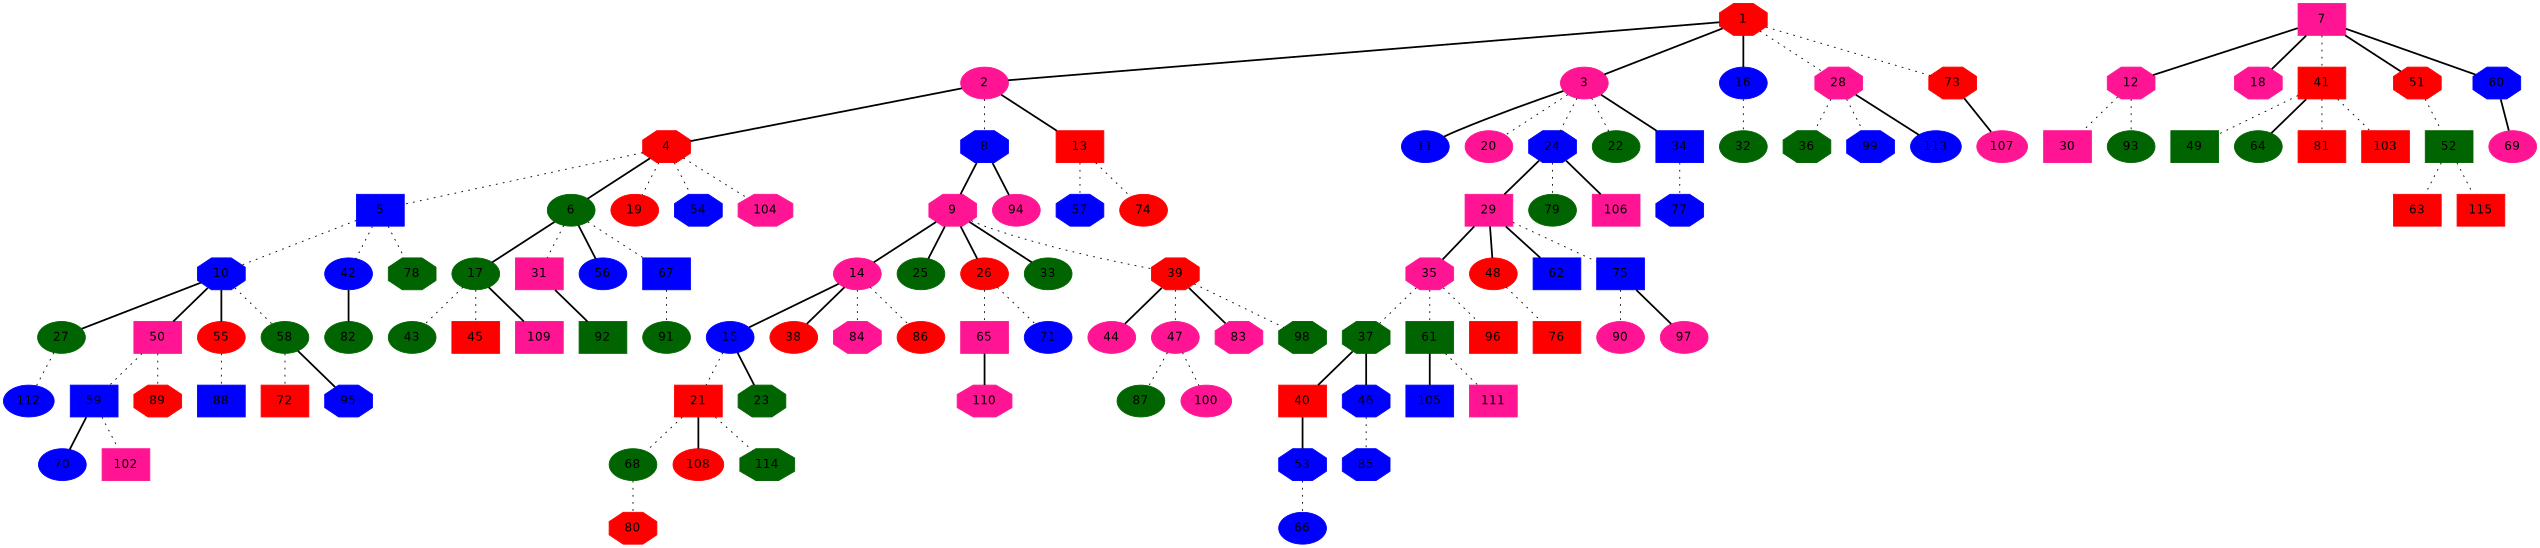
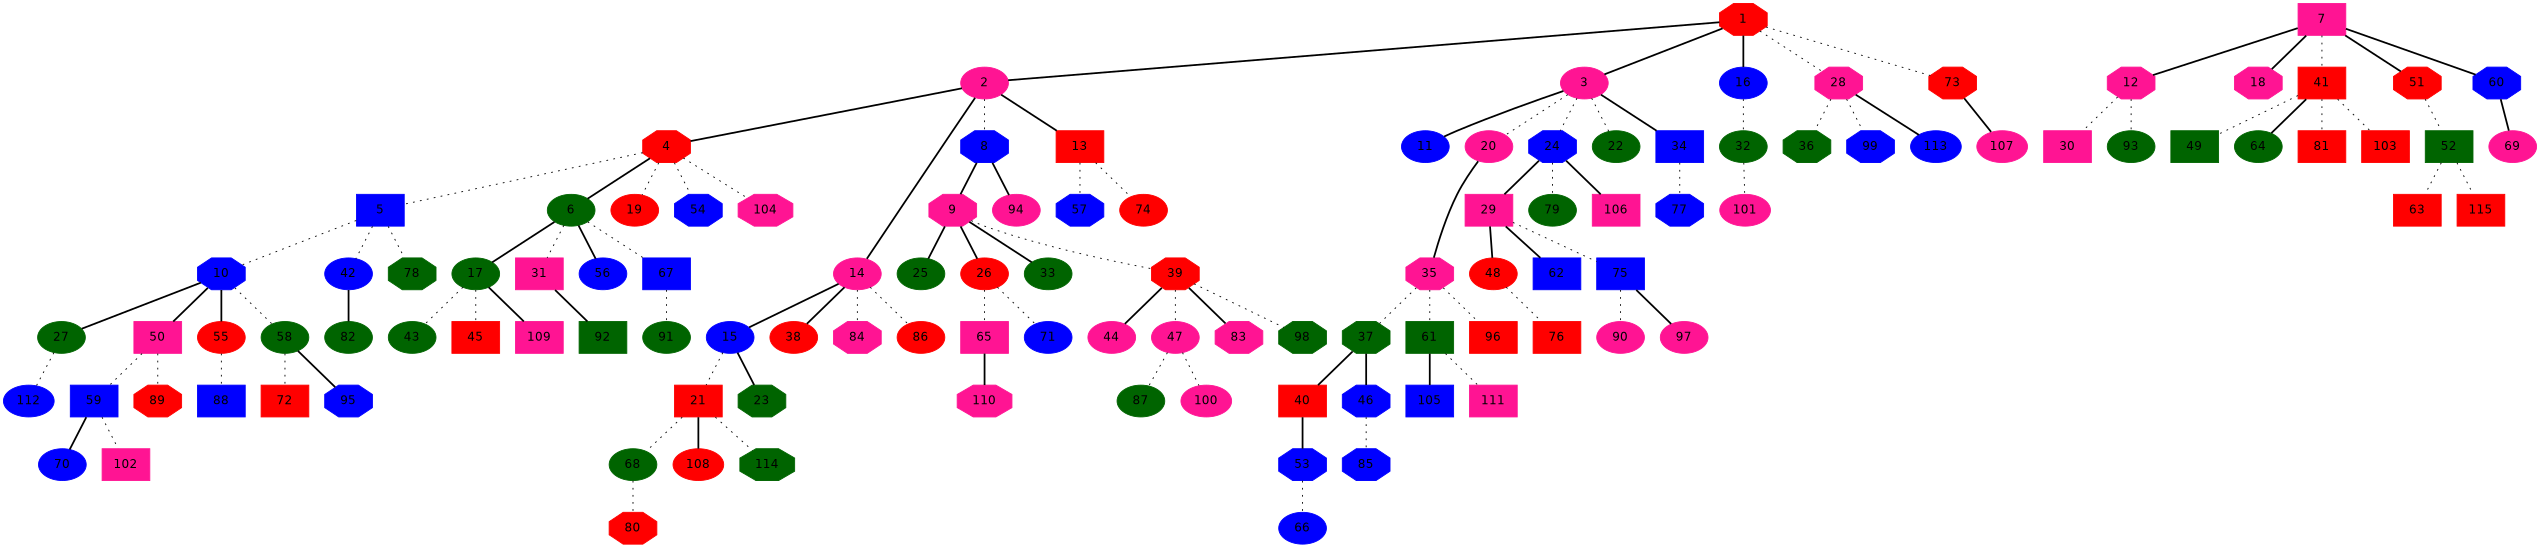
none -> (1745, 210)
(905, 242) -> (921, 178)
(1458, 243) -> (1451, 207)
